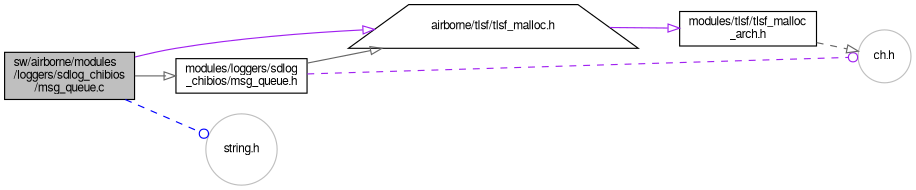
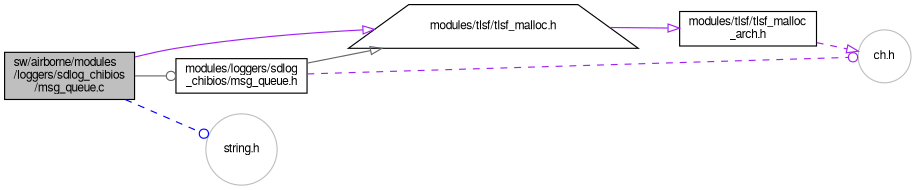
(493, 26) -> (493, 26)
(832, 46) -> (832, 46)
(150, 76) -> (150, 76)
